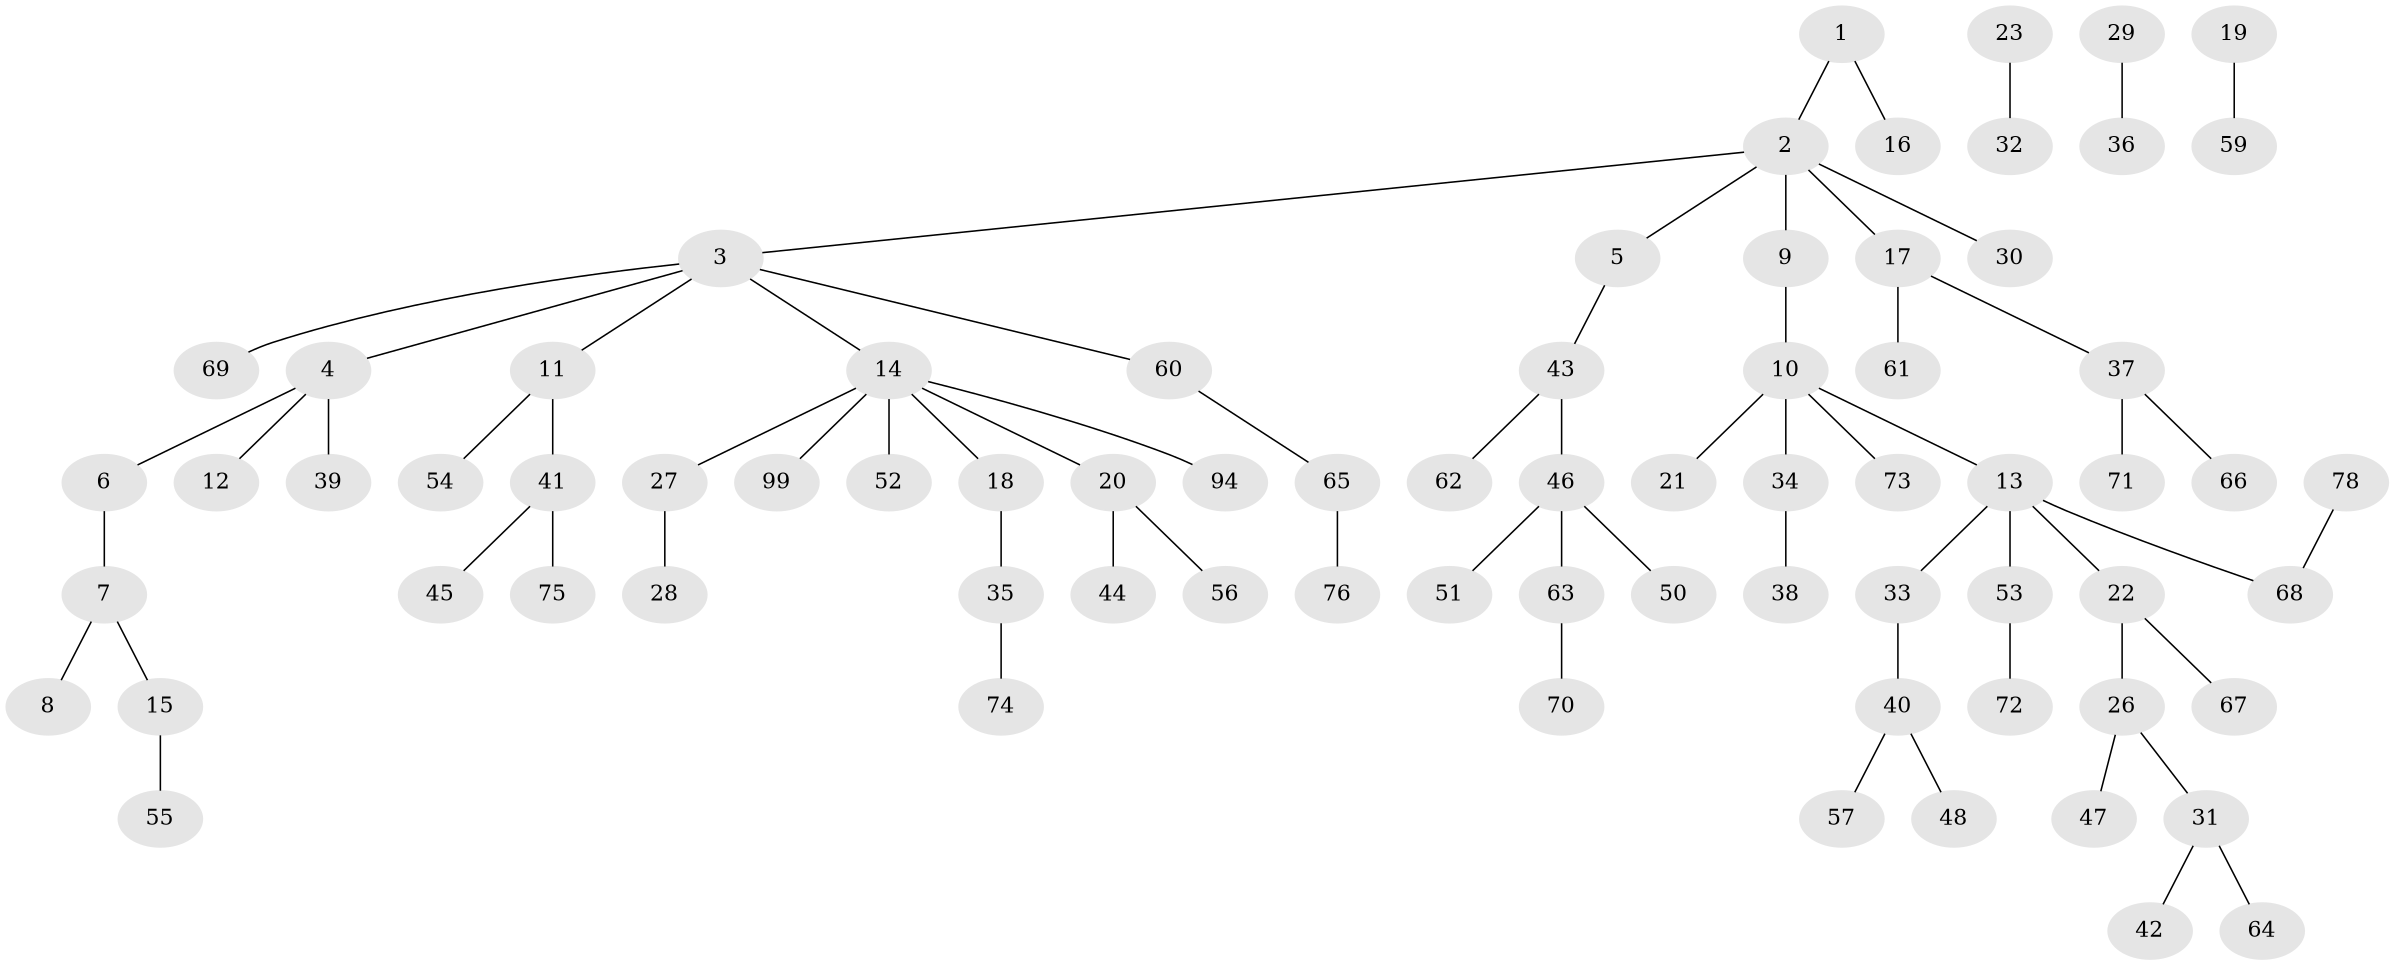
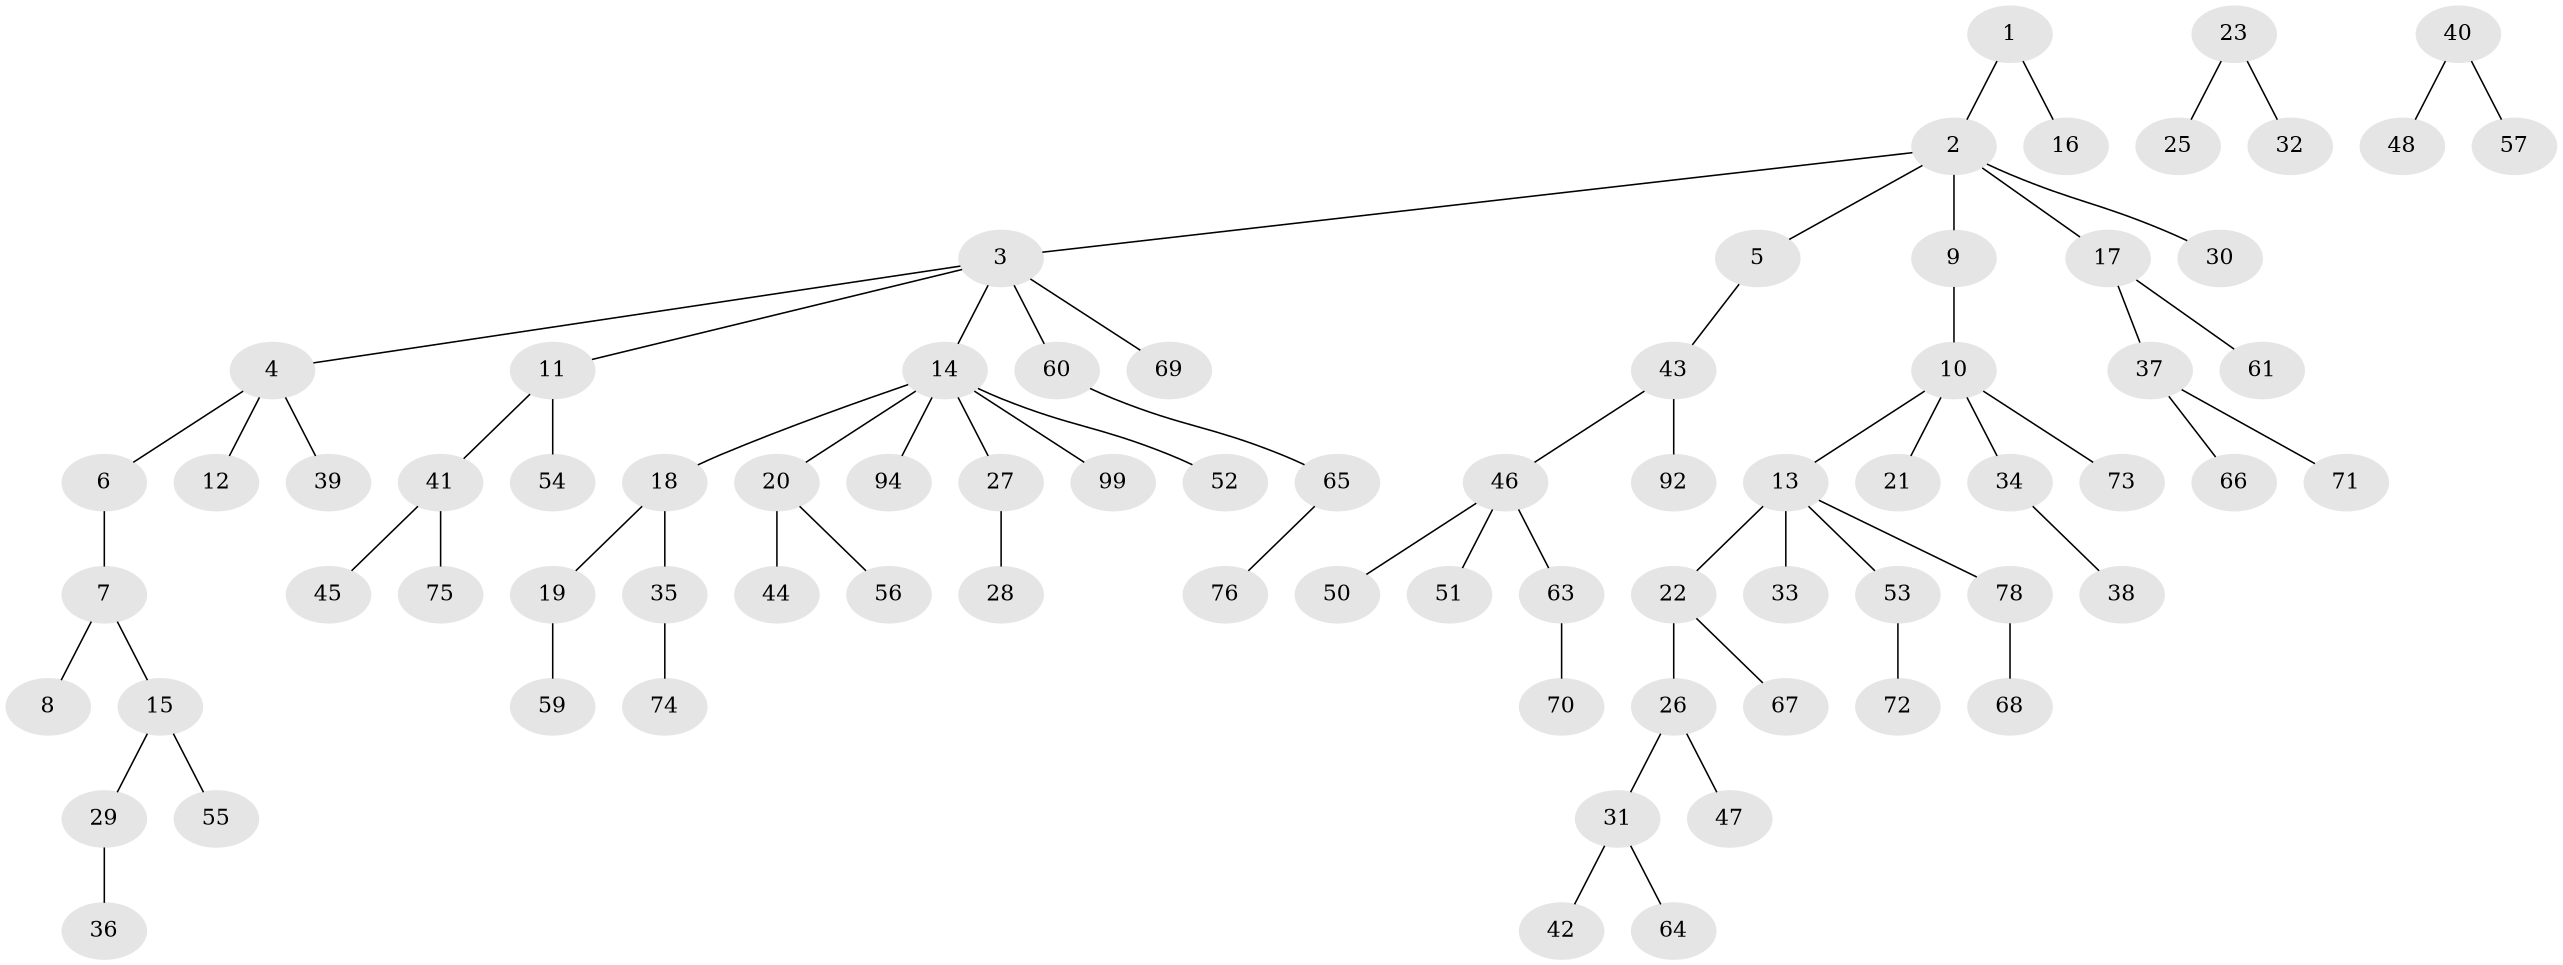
none -> (2178, 146)
(1450, 483) -> (1674, 483)
none -> (609, 539)
(2147, 543) -> (1898, 539)
(1898, 651) -> none
none -> (132, 763)
